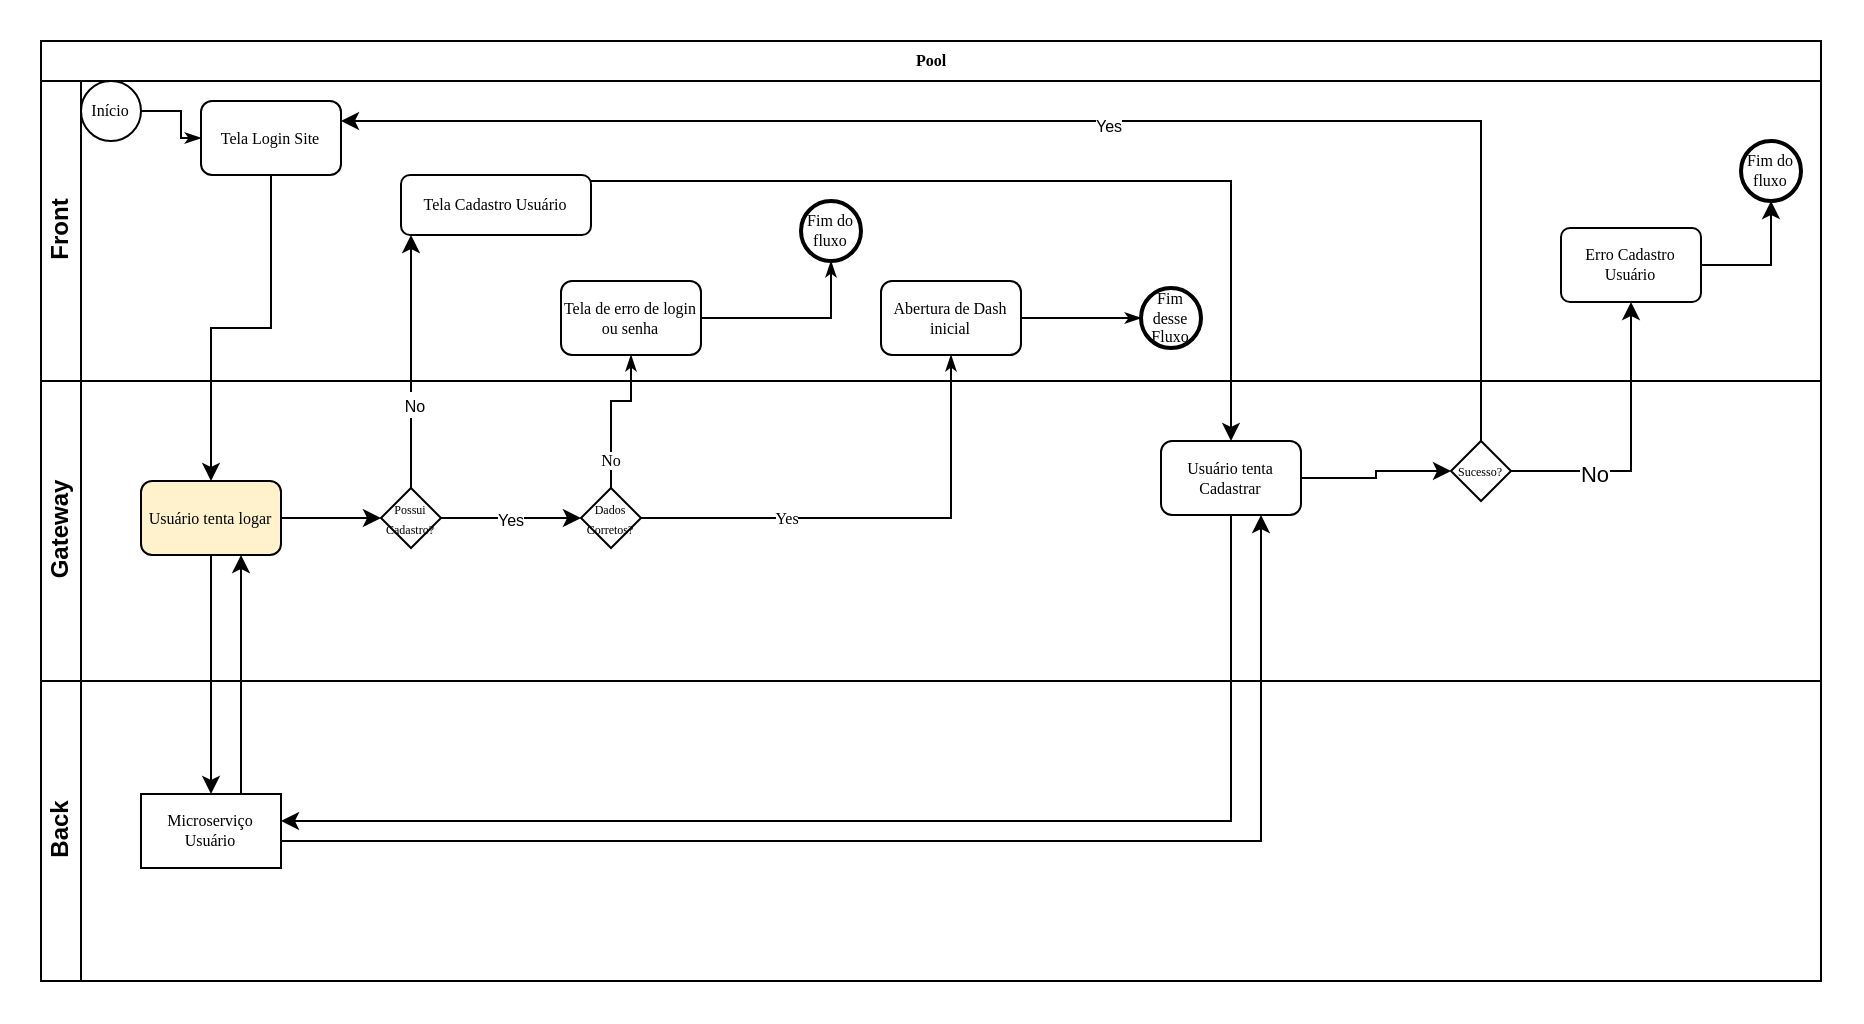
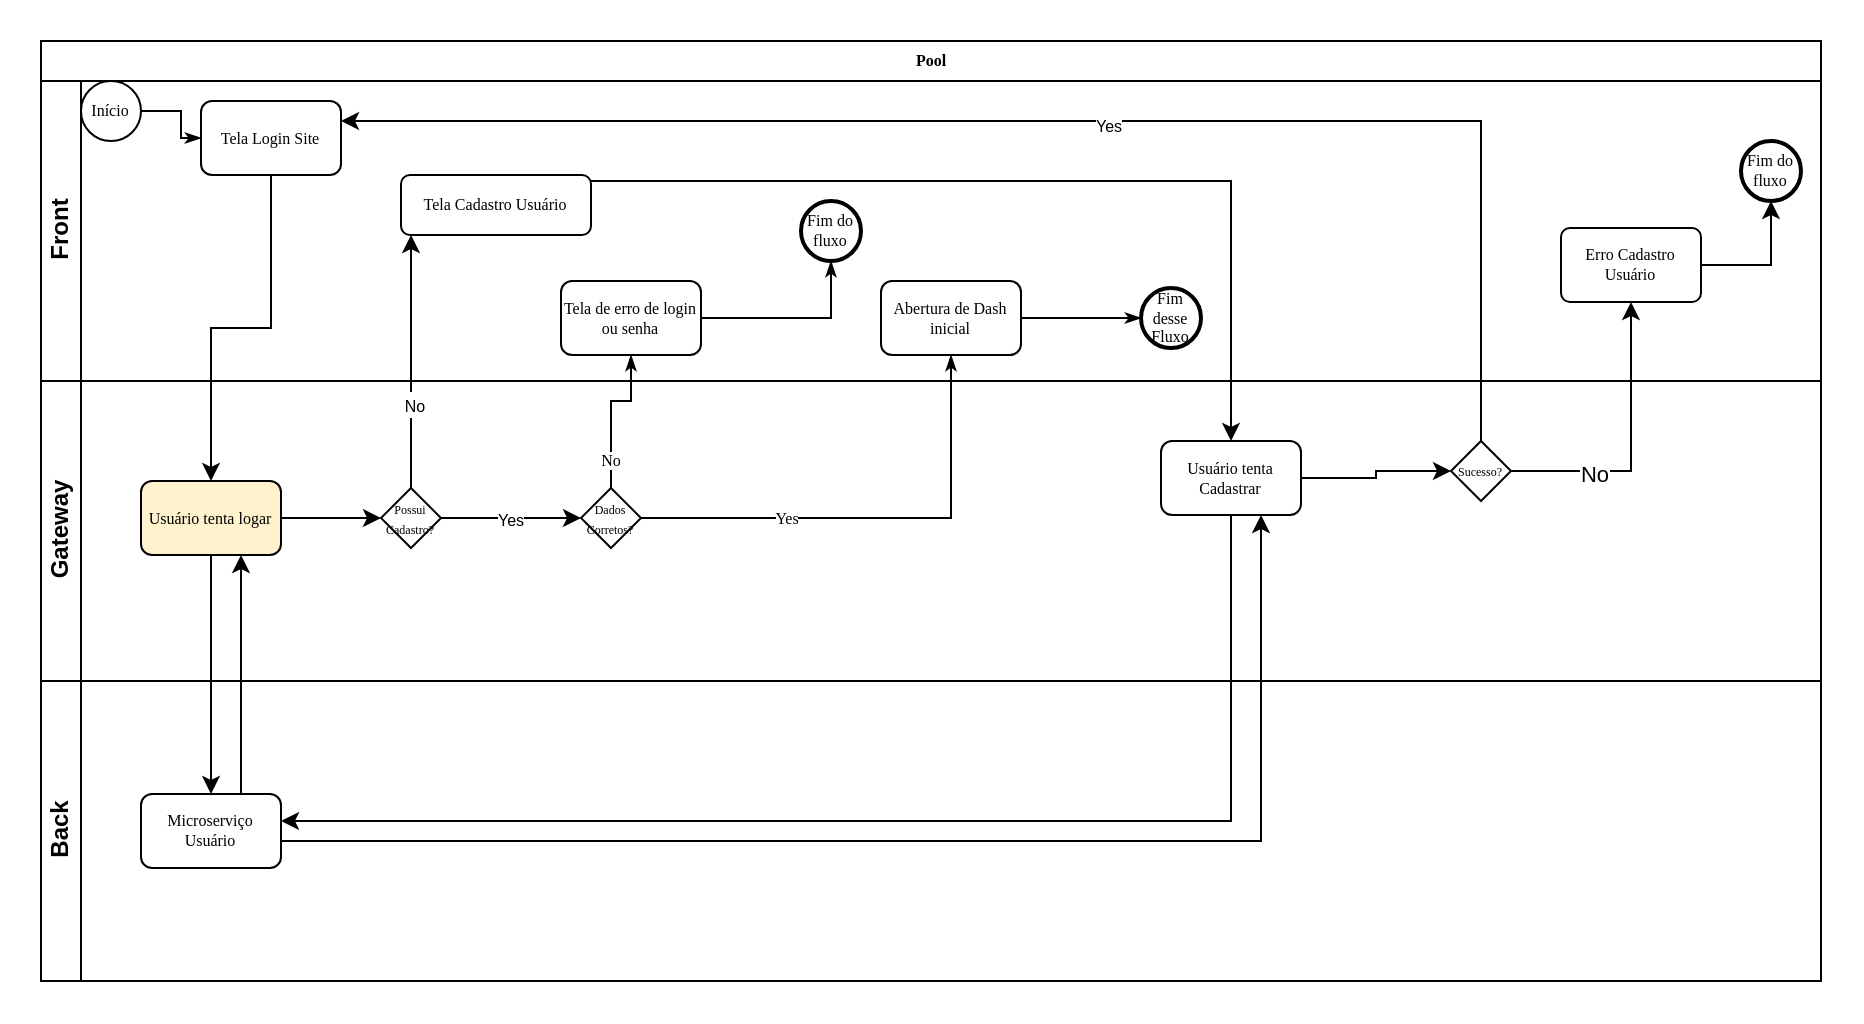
(211, 831) -> (211, 831)
